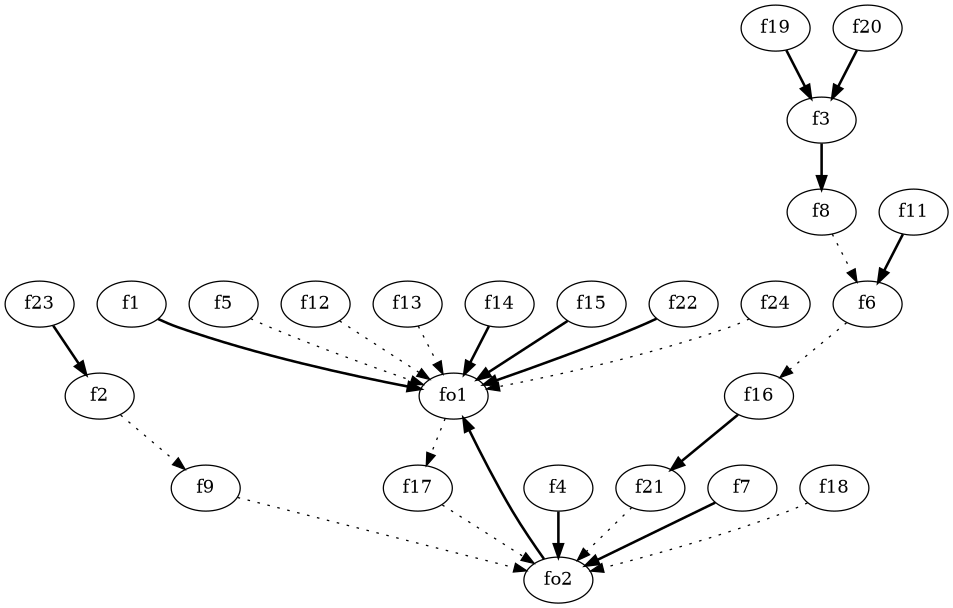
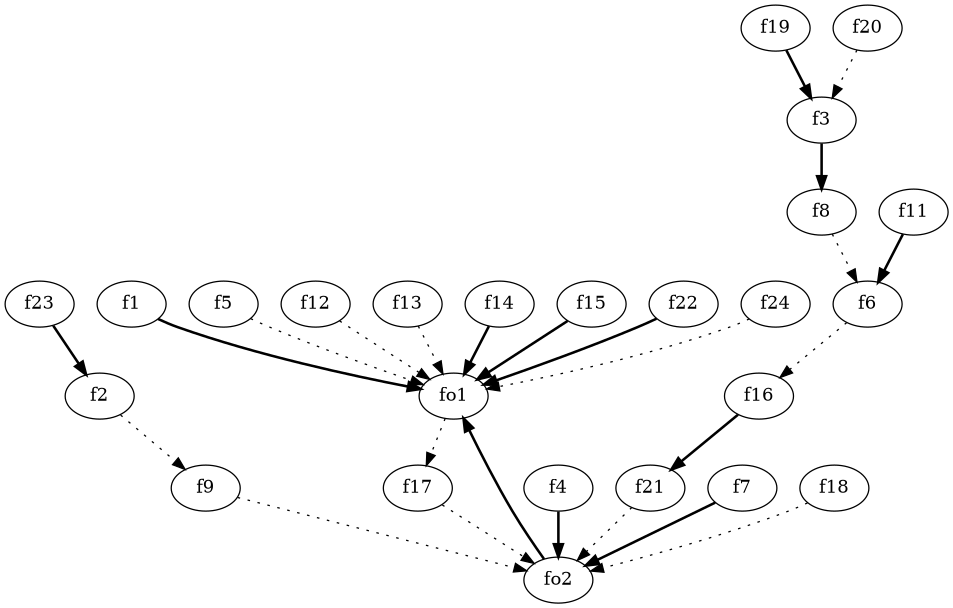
(848, 68) -> (848, 68)
